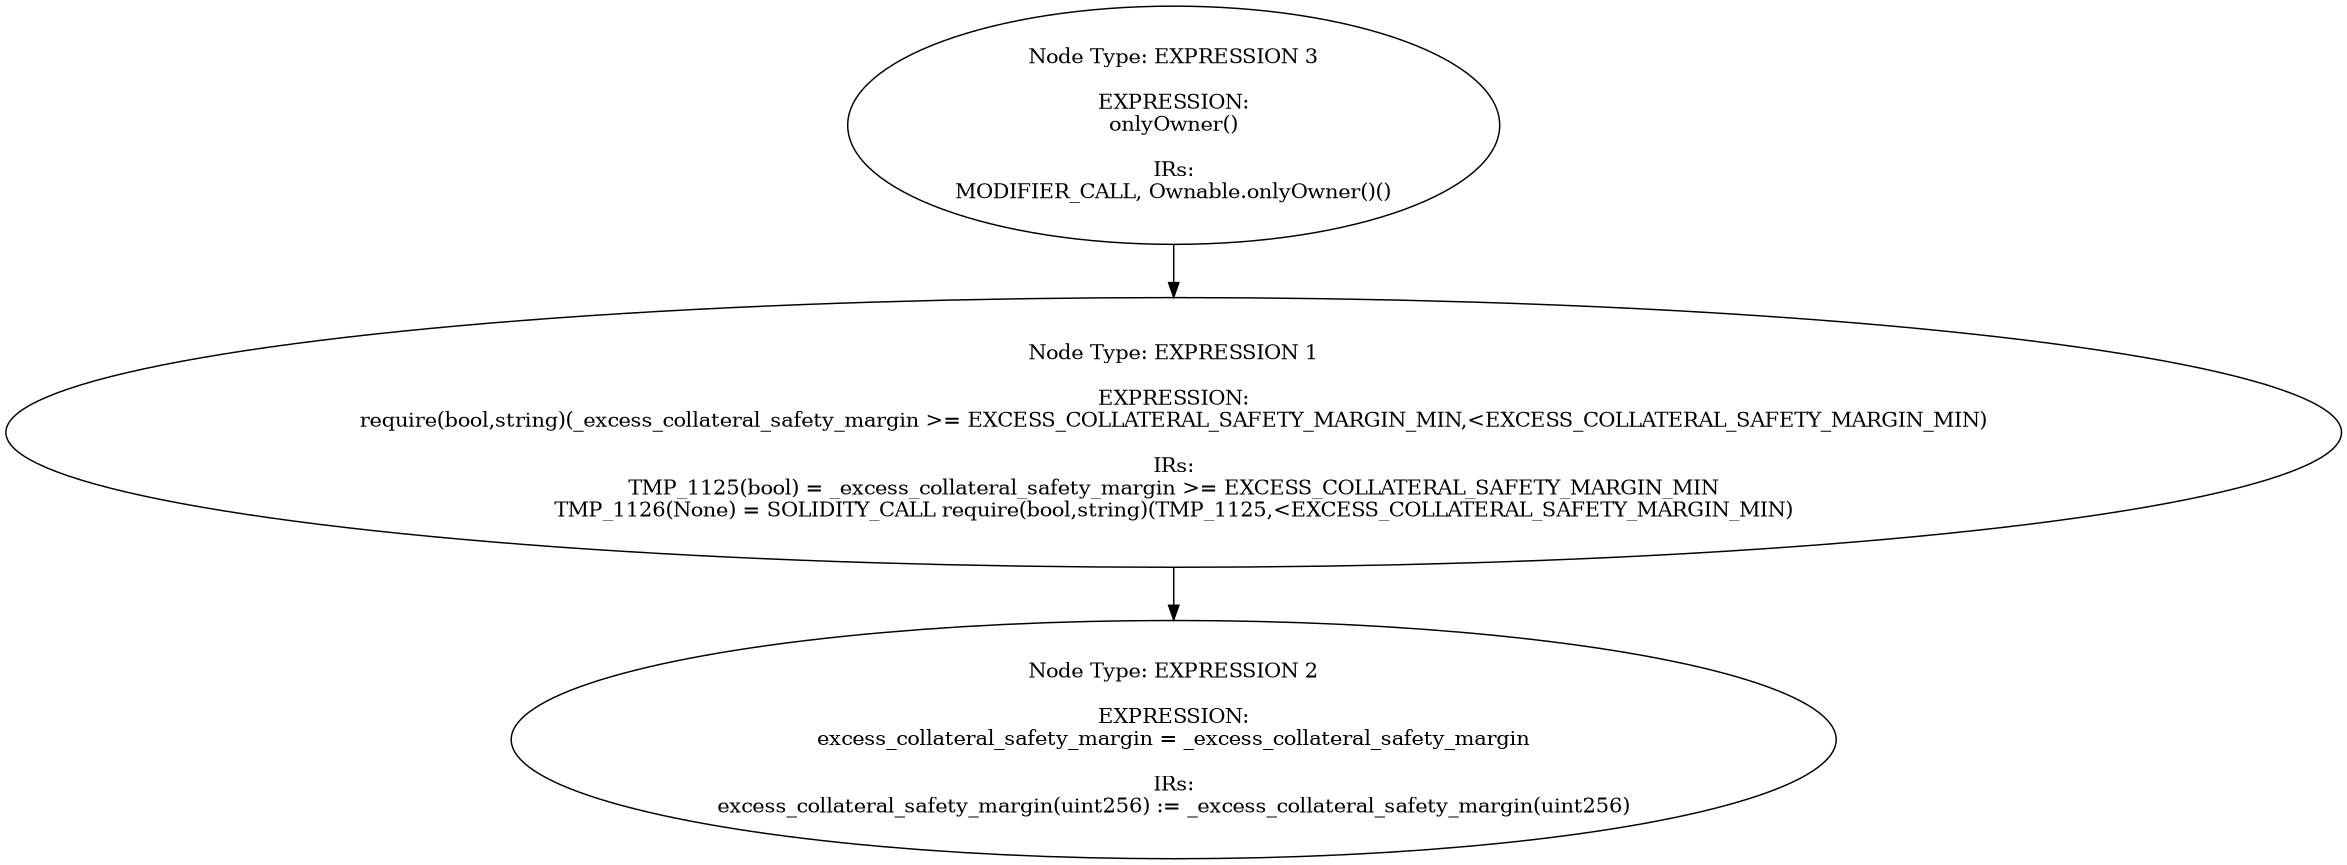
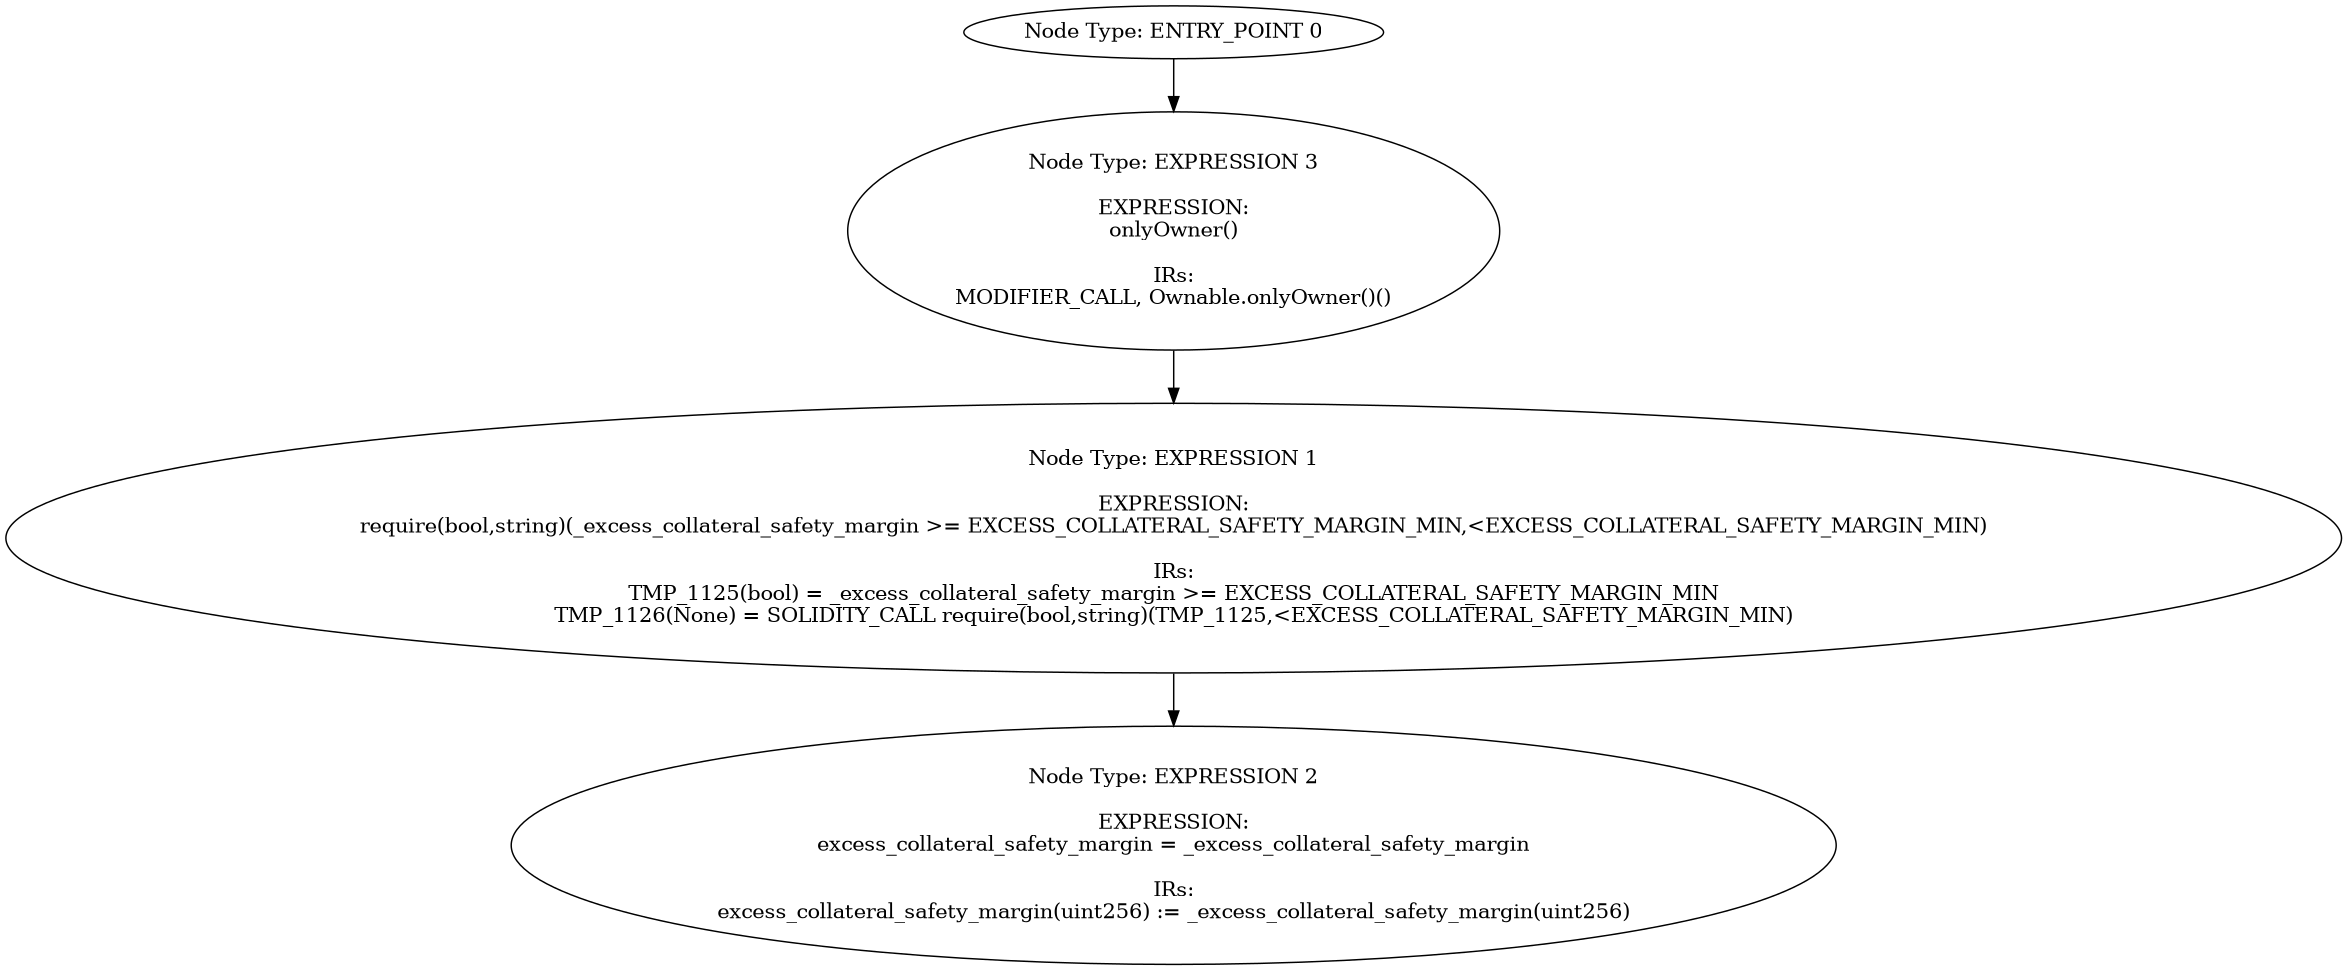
none -> (1174, 32)
